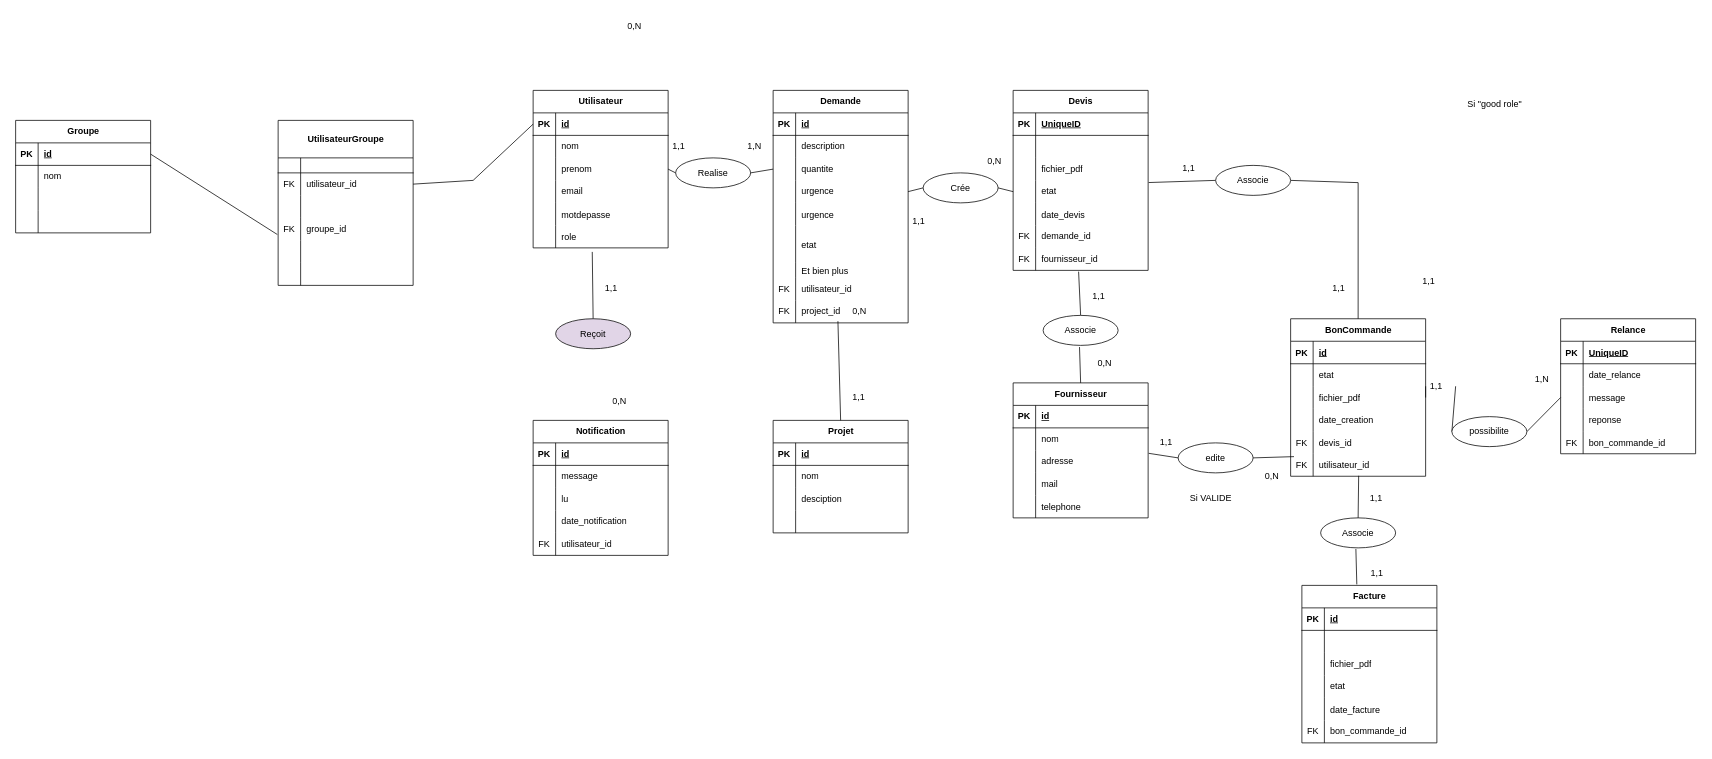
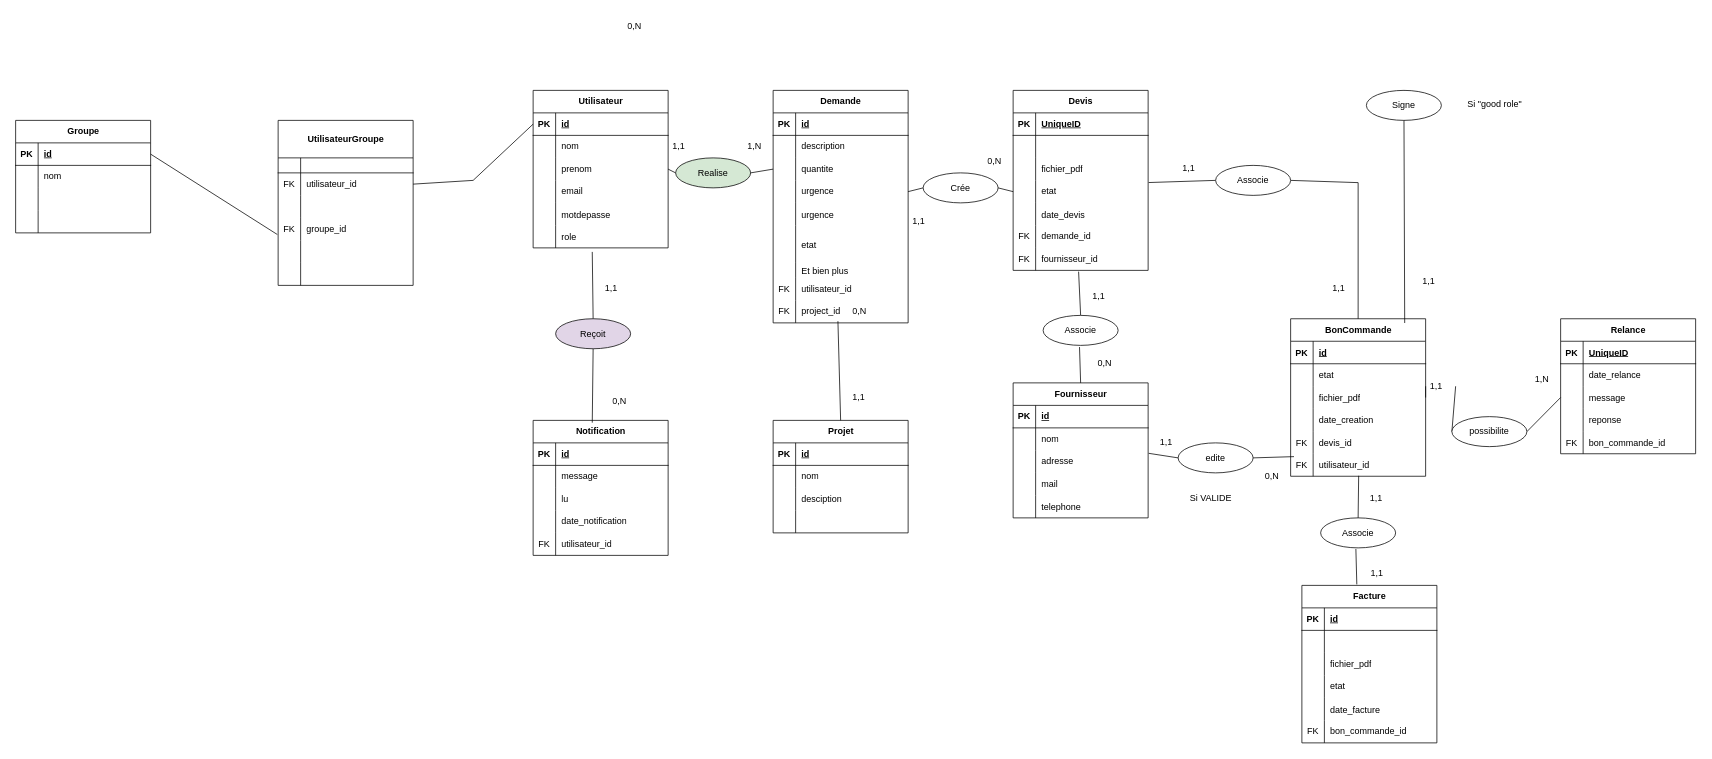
none -> (1404, 105)
(713, 173) -> (713, 173)
none -> (1404, 212)
none -> (592, 385)
